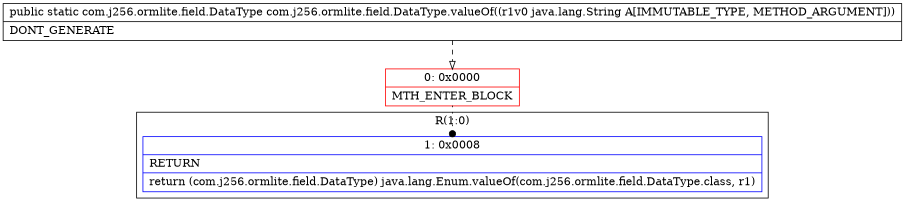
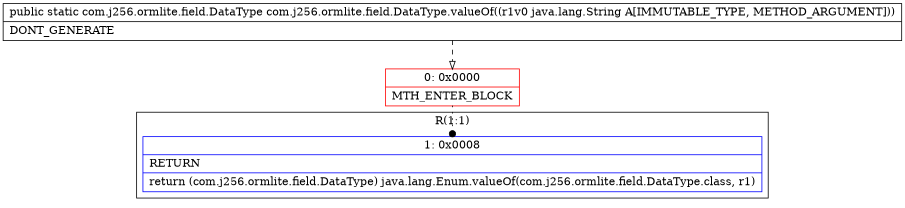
(452, 121) -> (452, 121)
